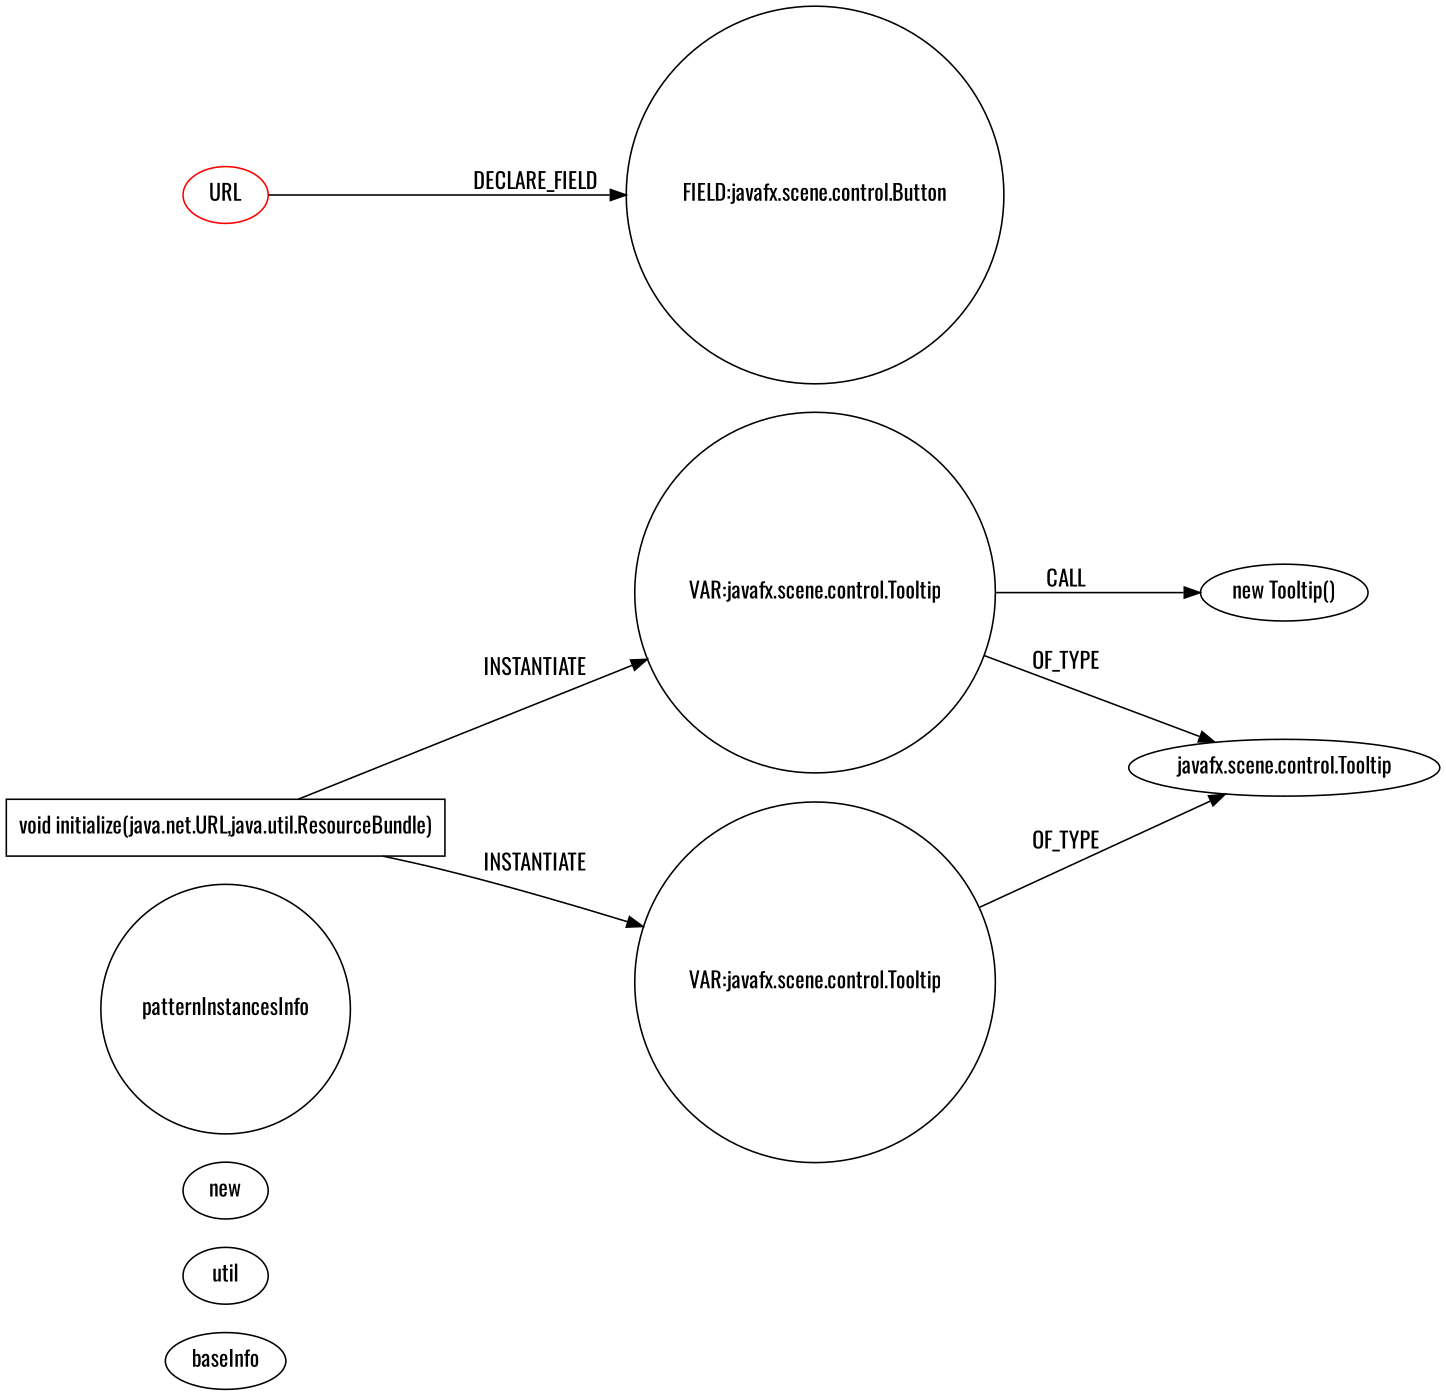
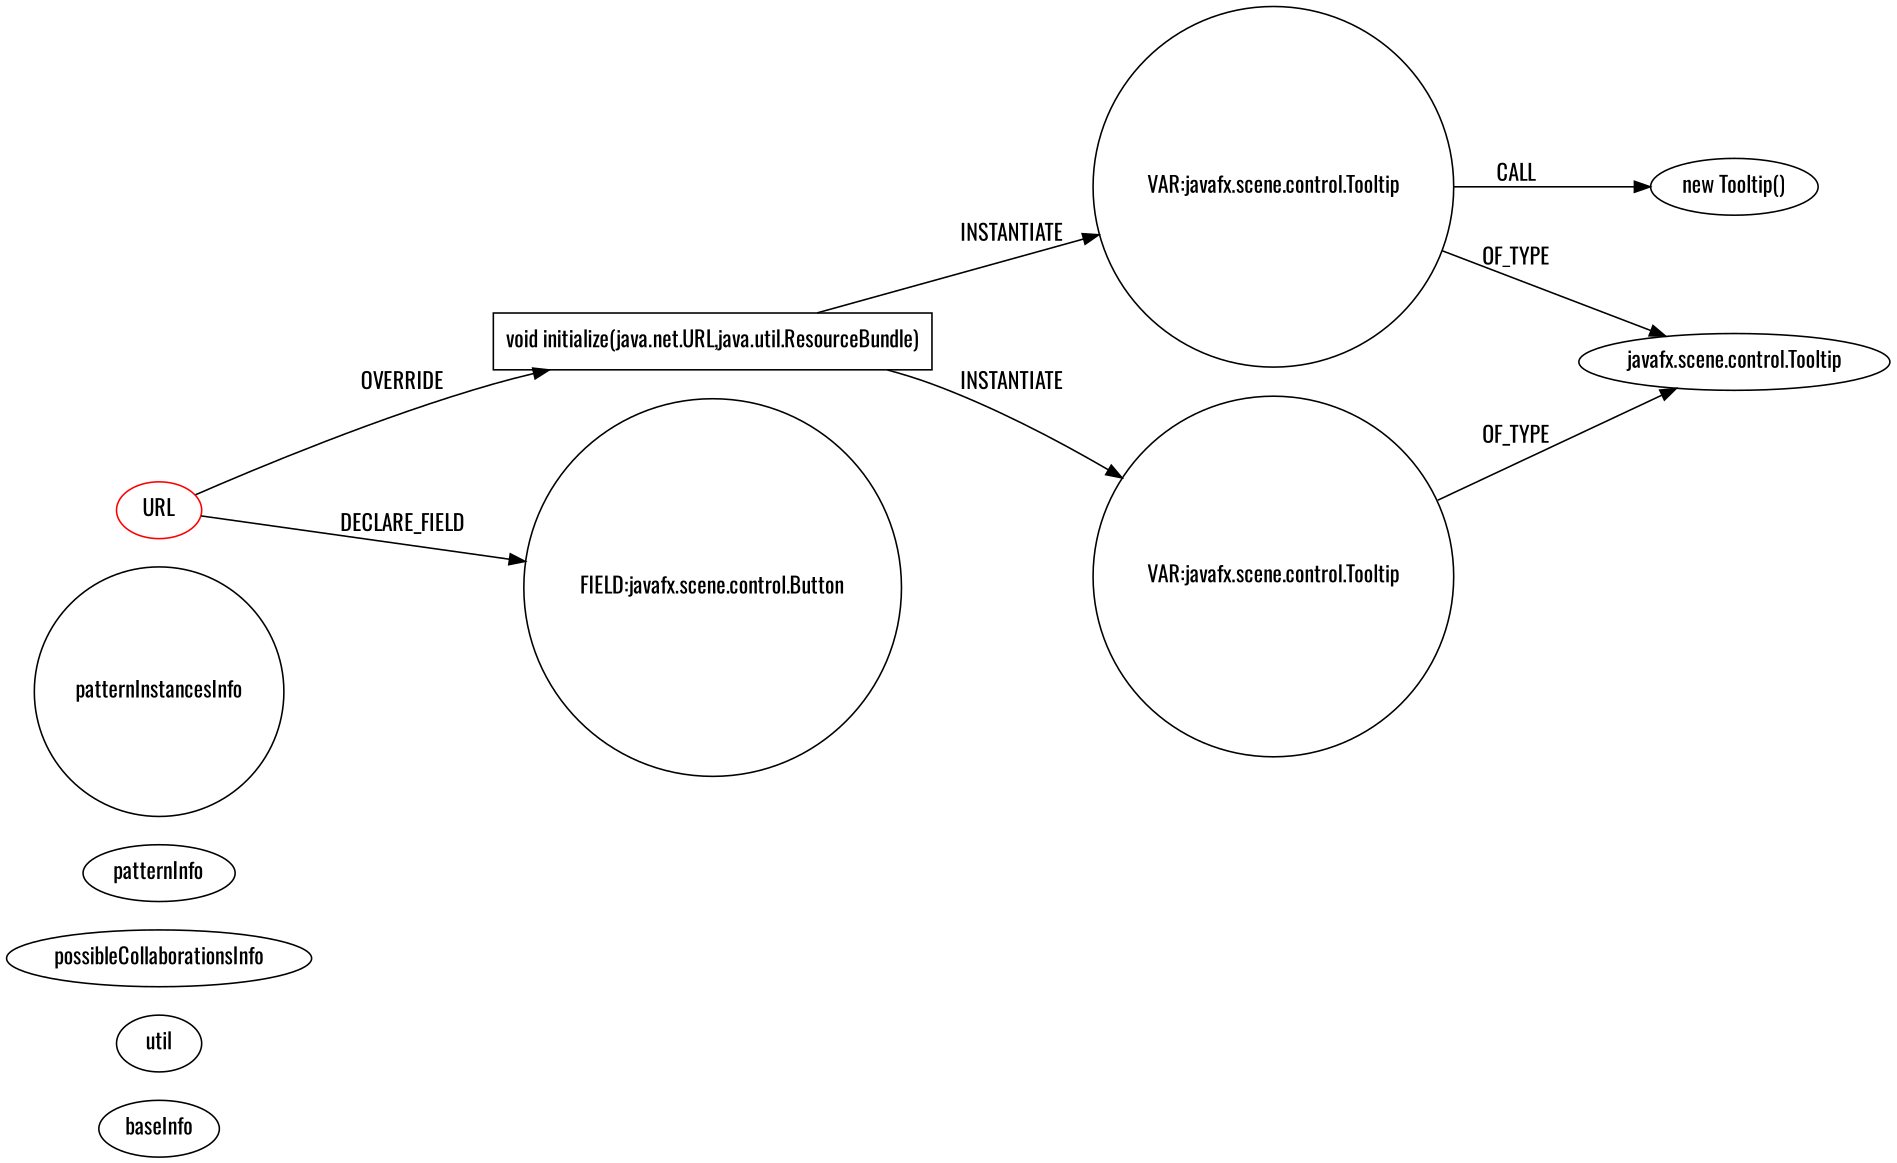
none -> (362, 428)
none -> (159, 873)
(226, 1191) -> (159, 958)
